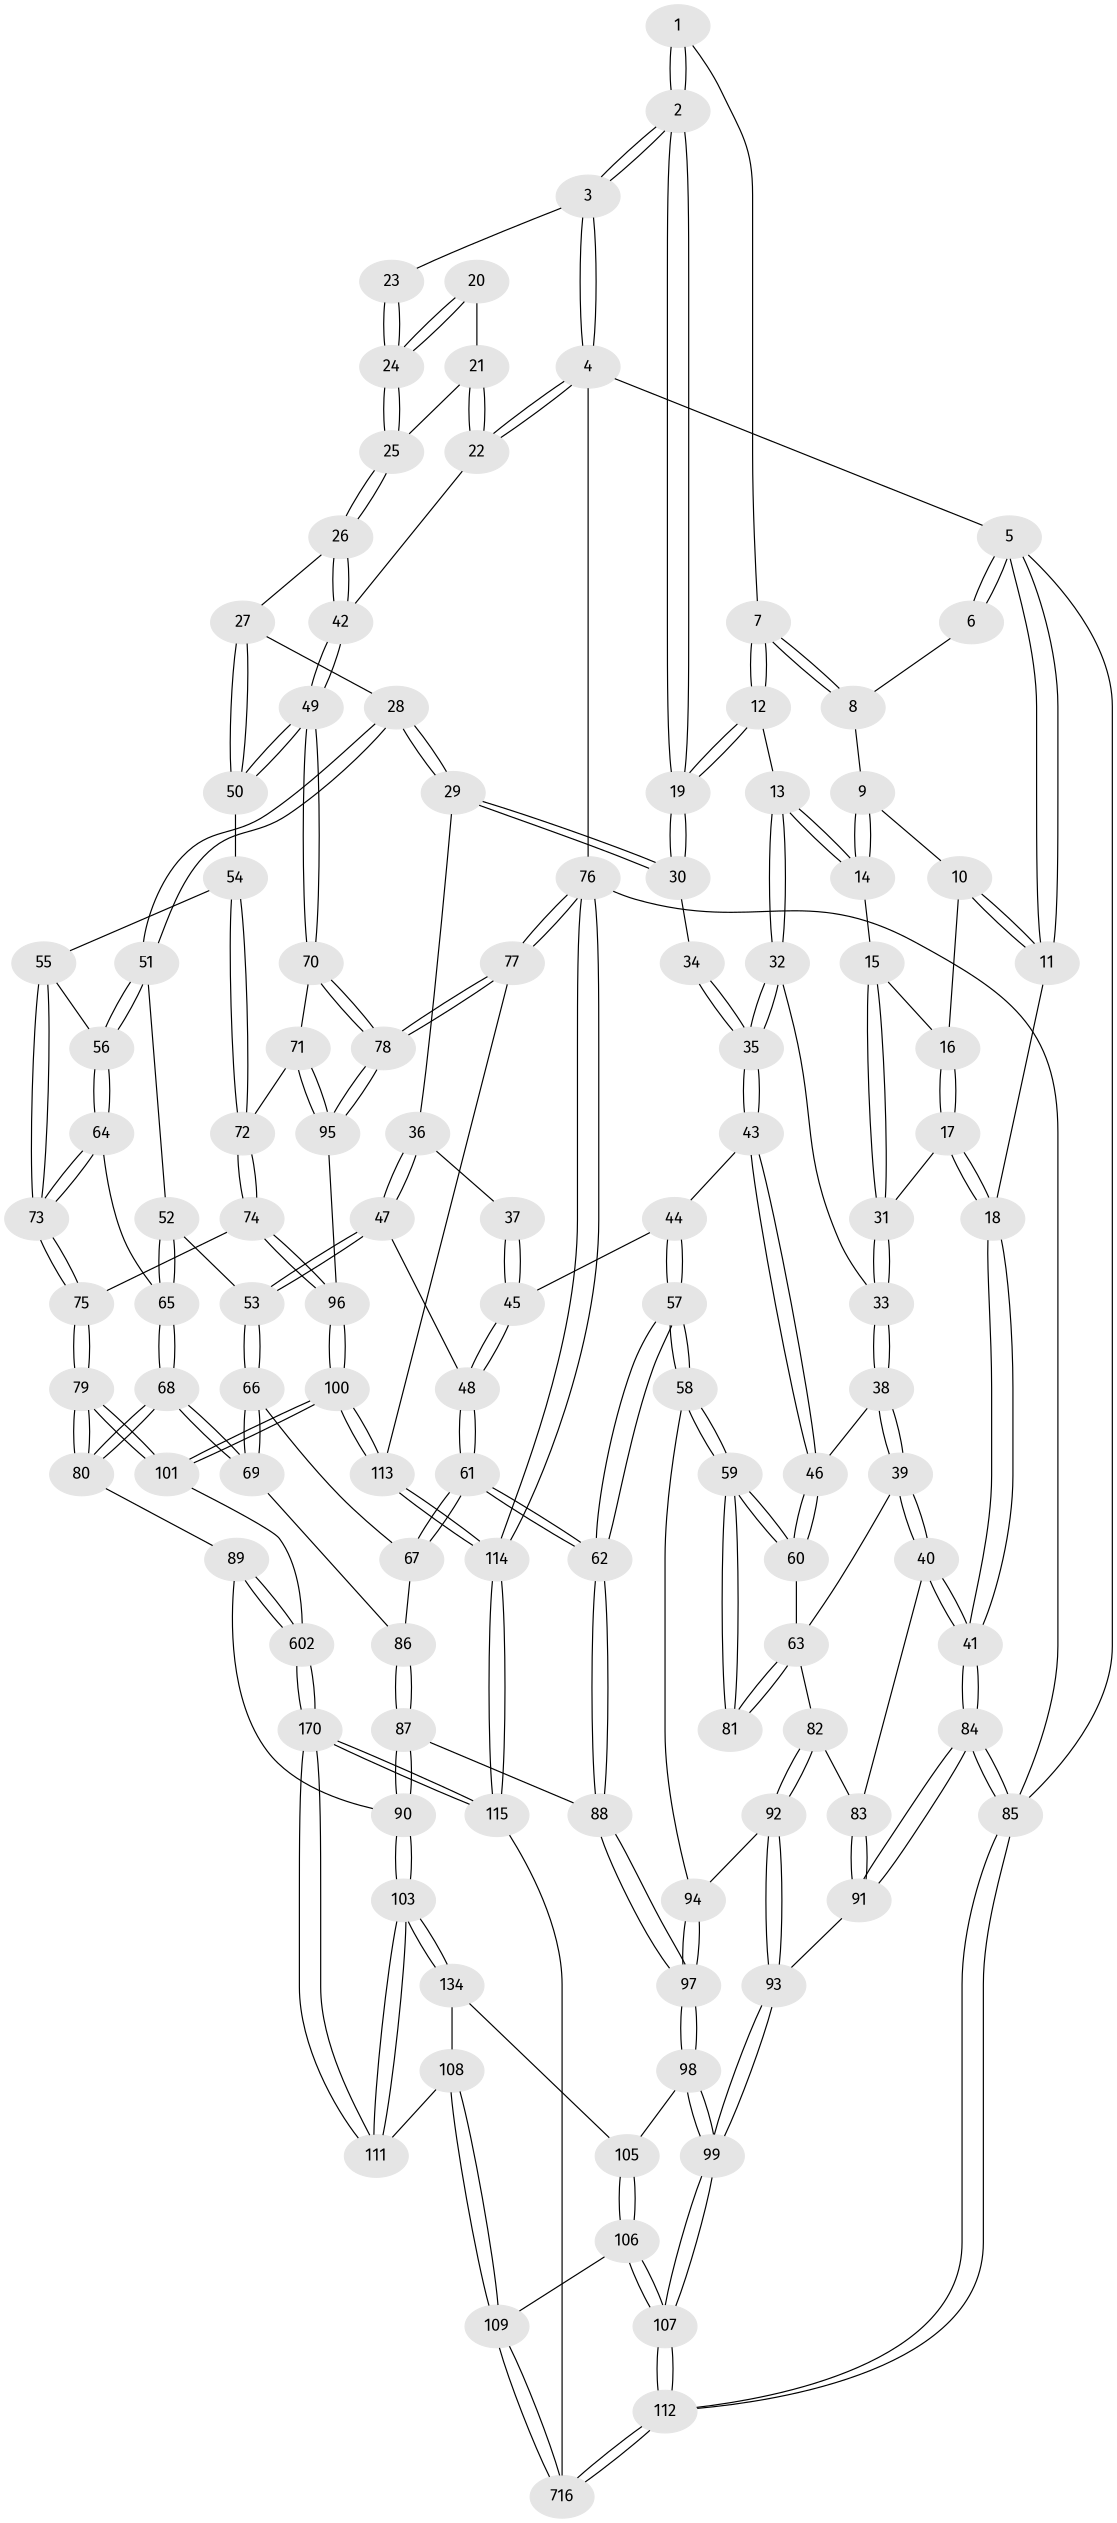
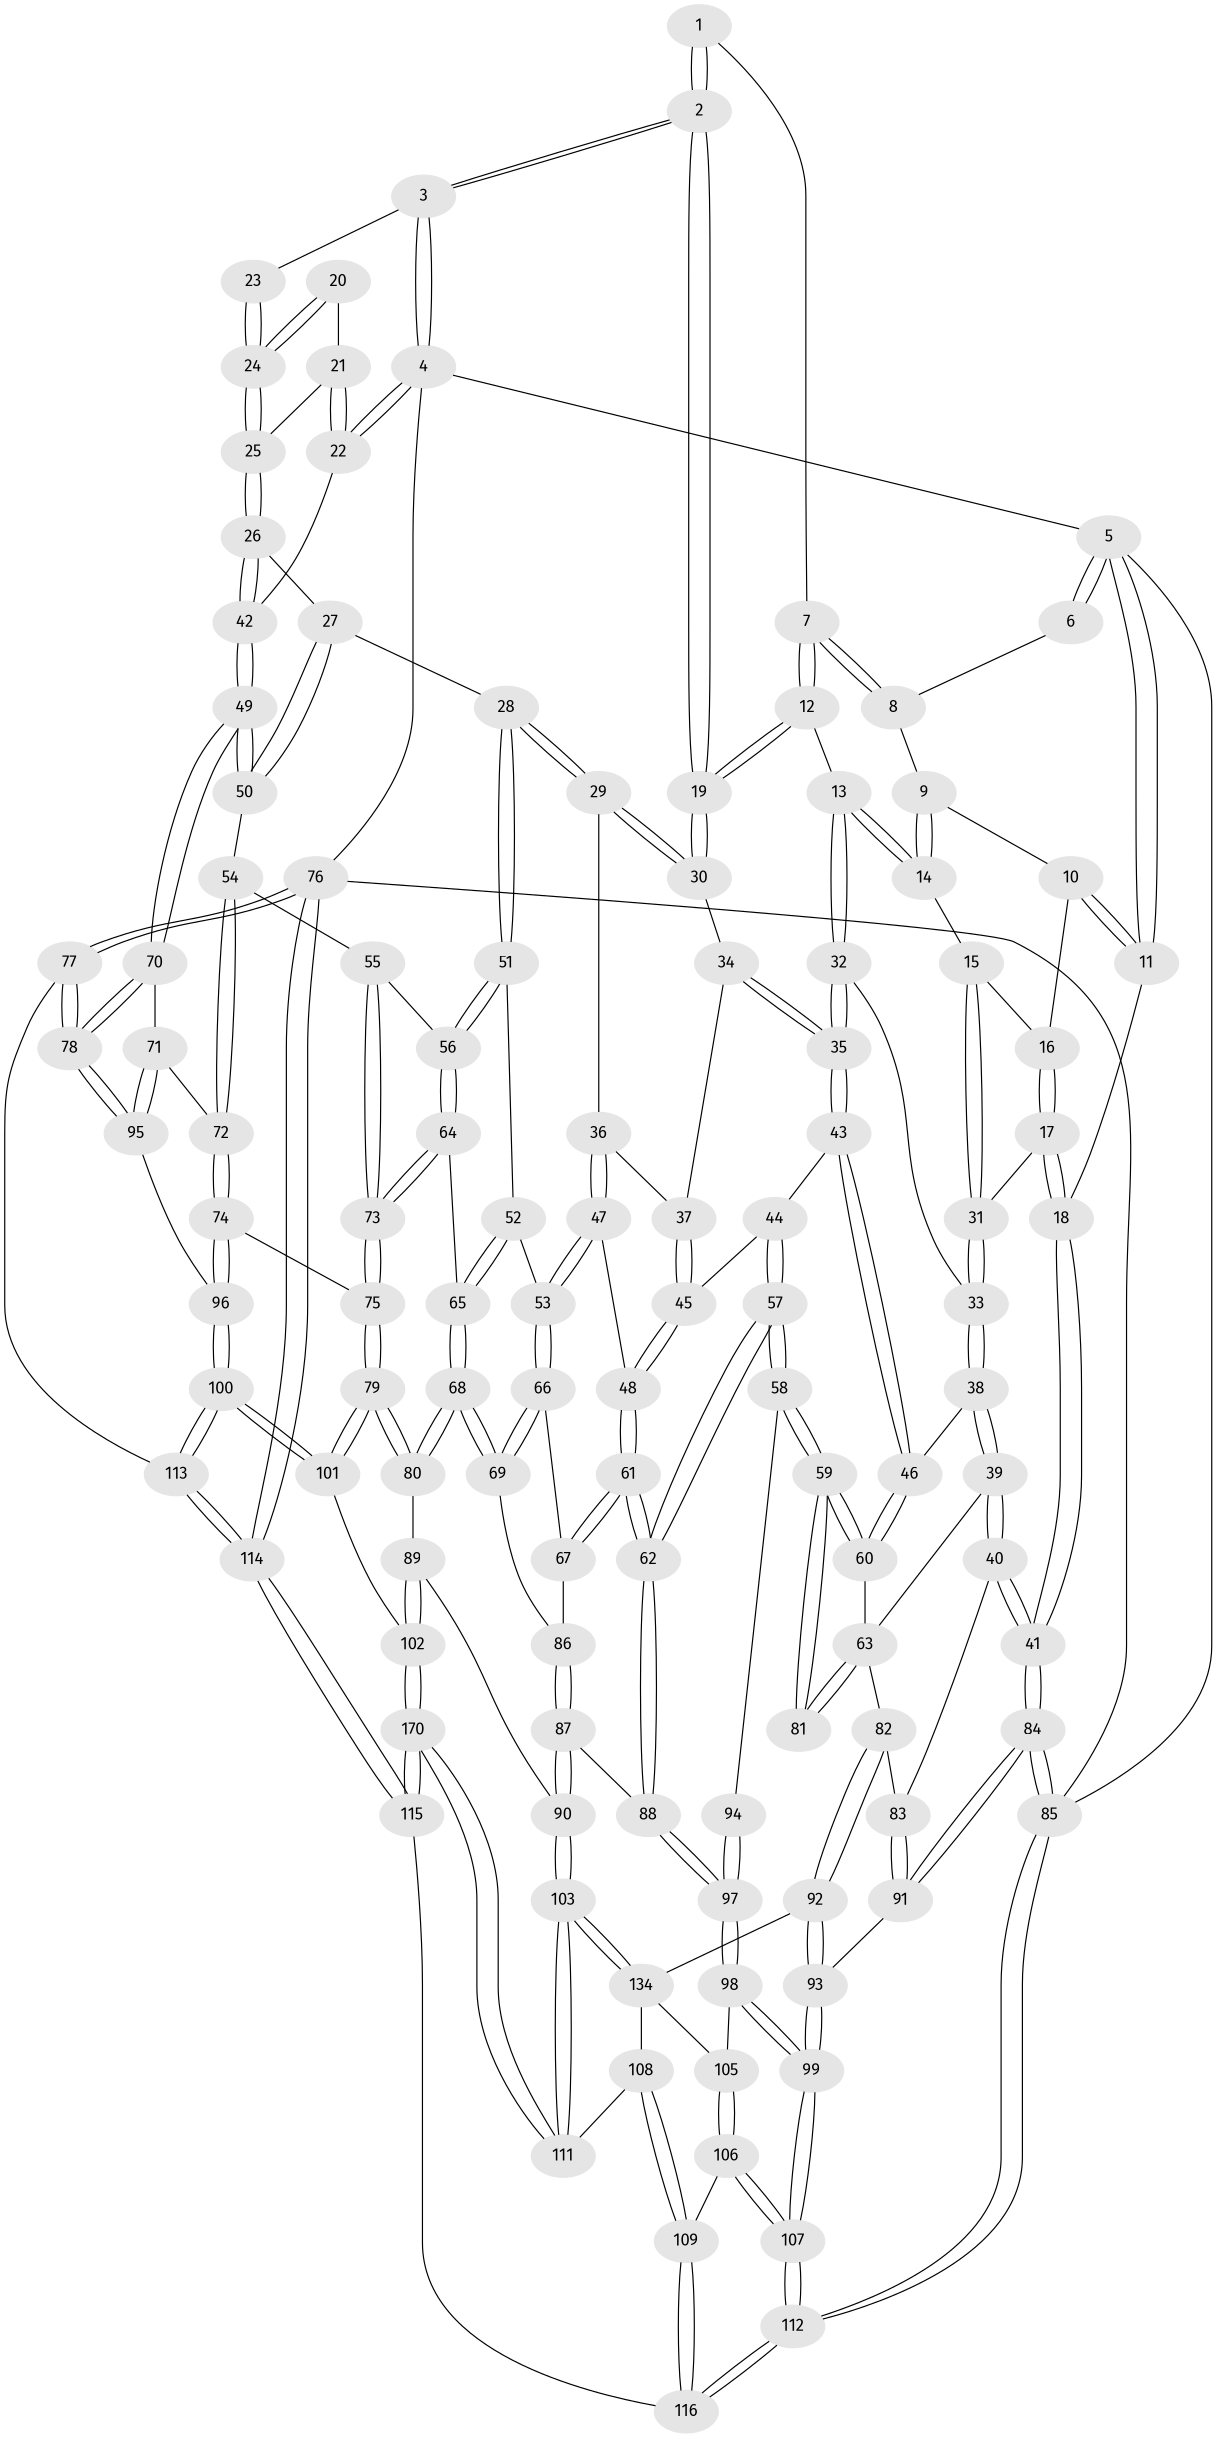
none -> (705, 1091)
(302, 1645) -> (413, 1645)
(734, 1858) -> (713, 1950)
(562, 2497) -> (686, 2412)
